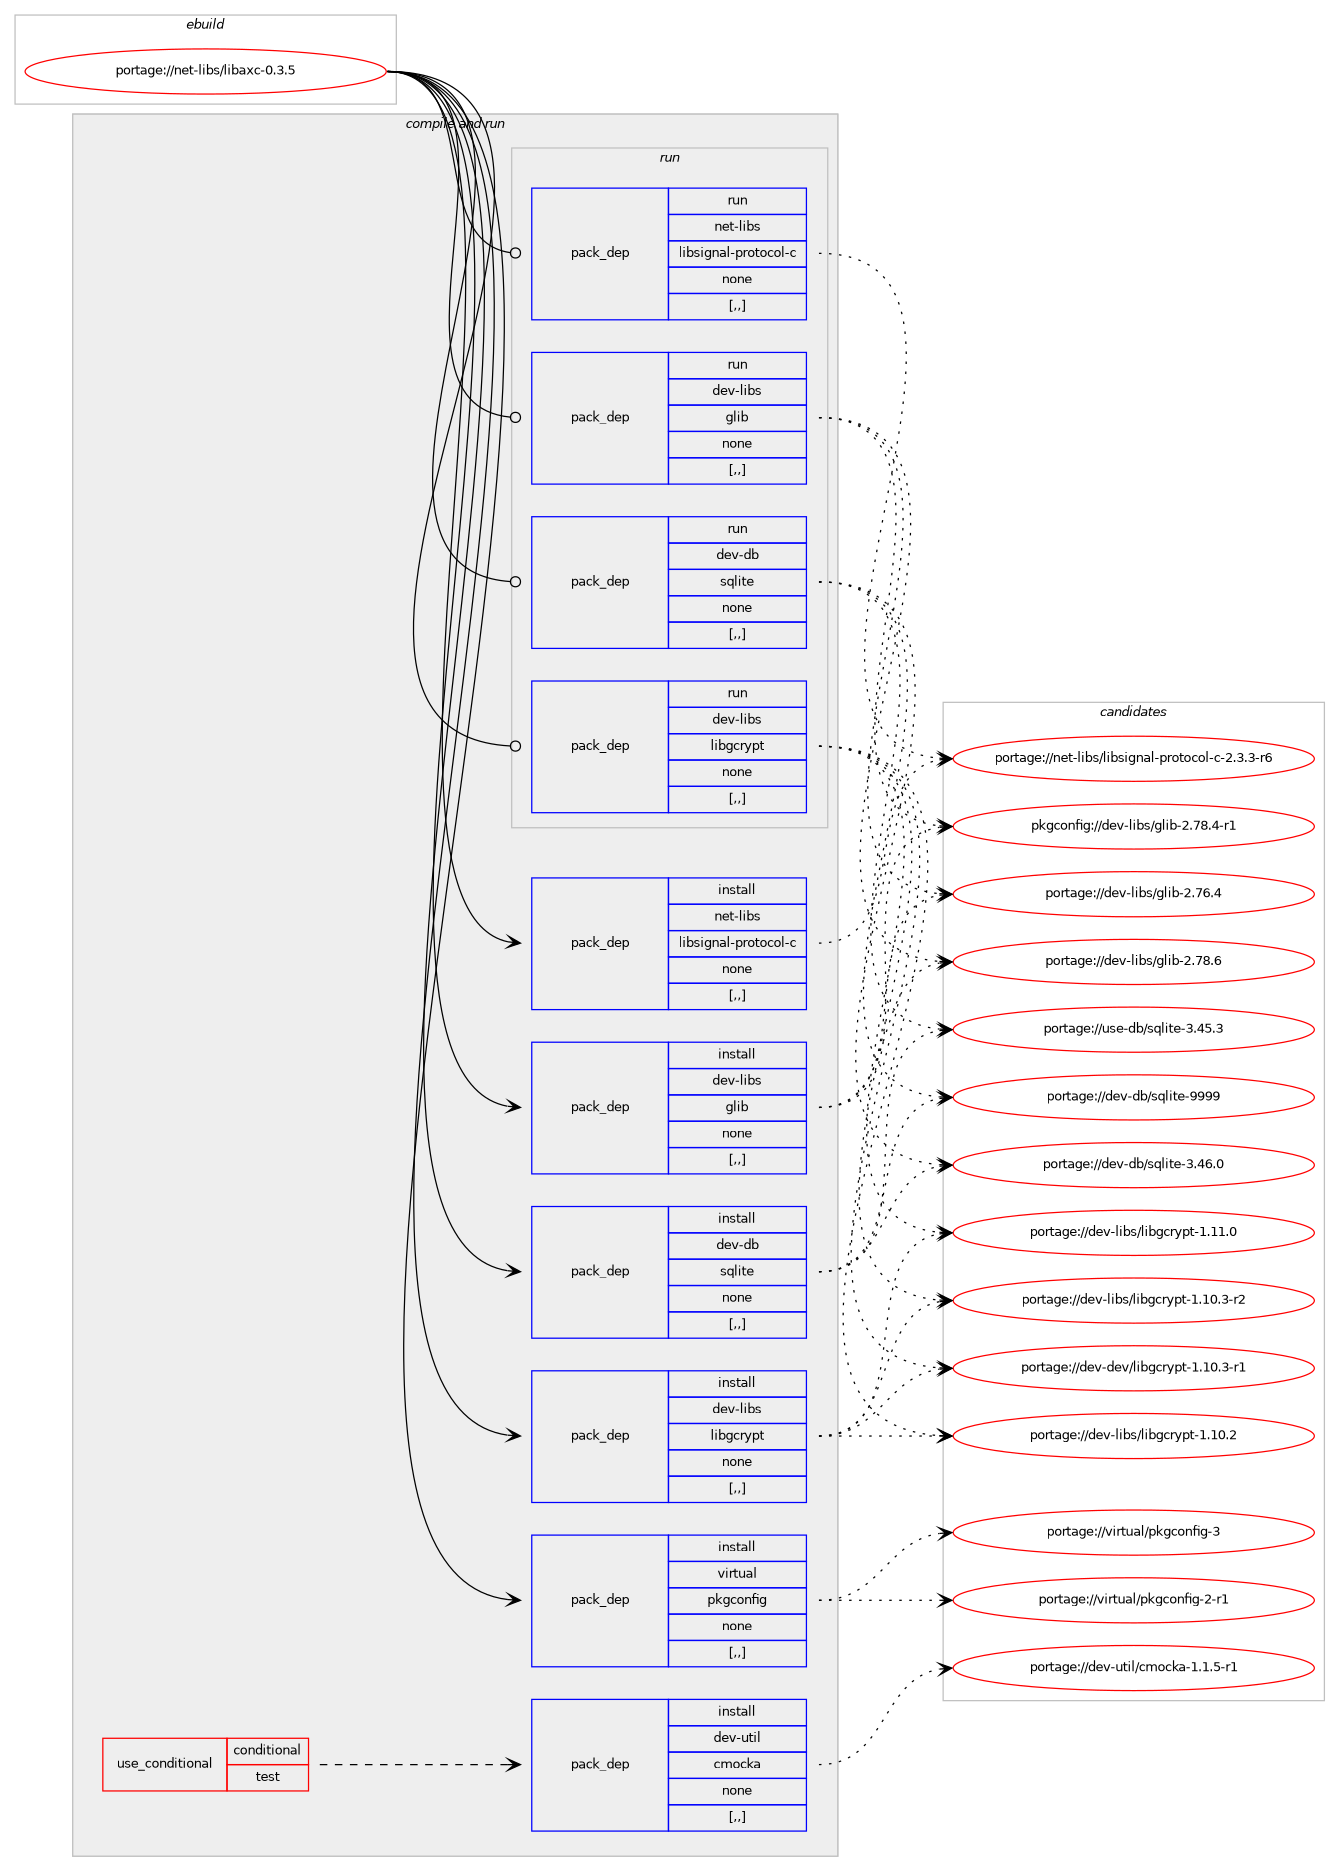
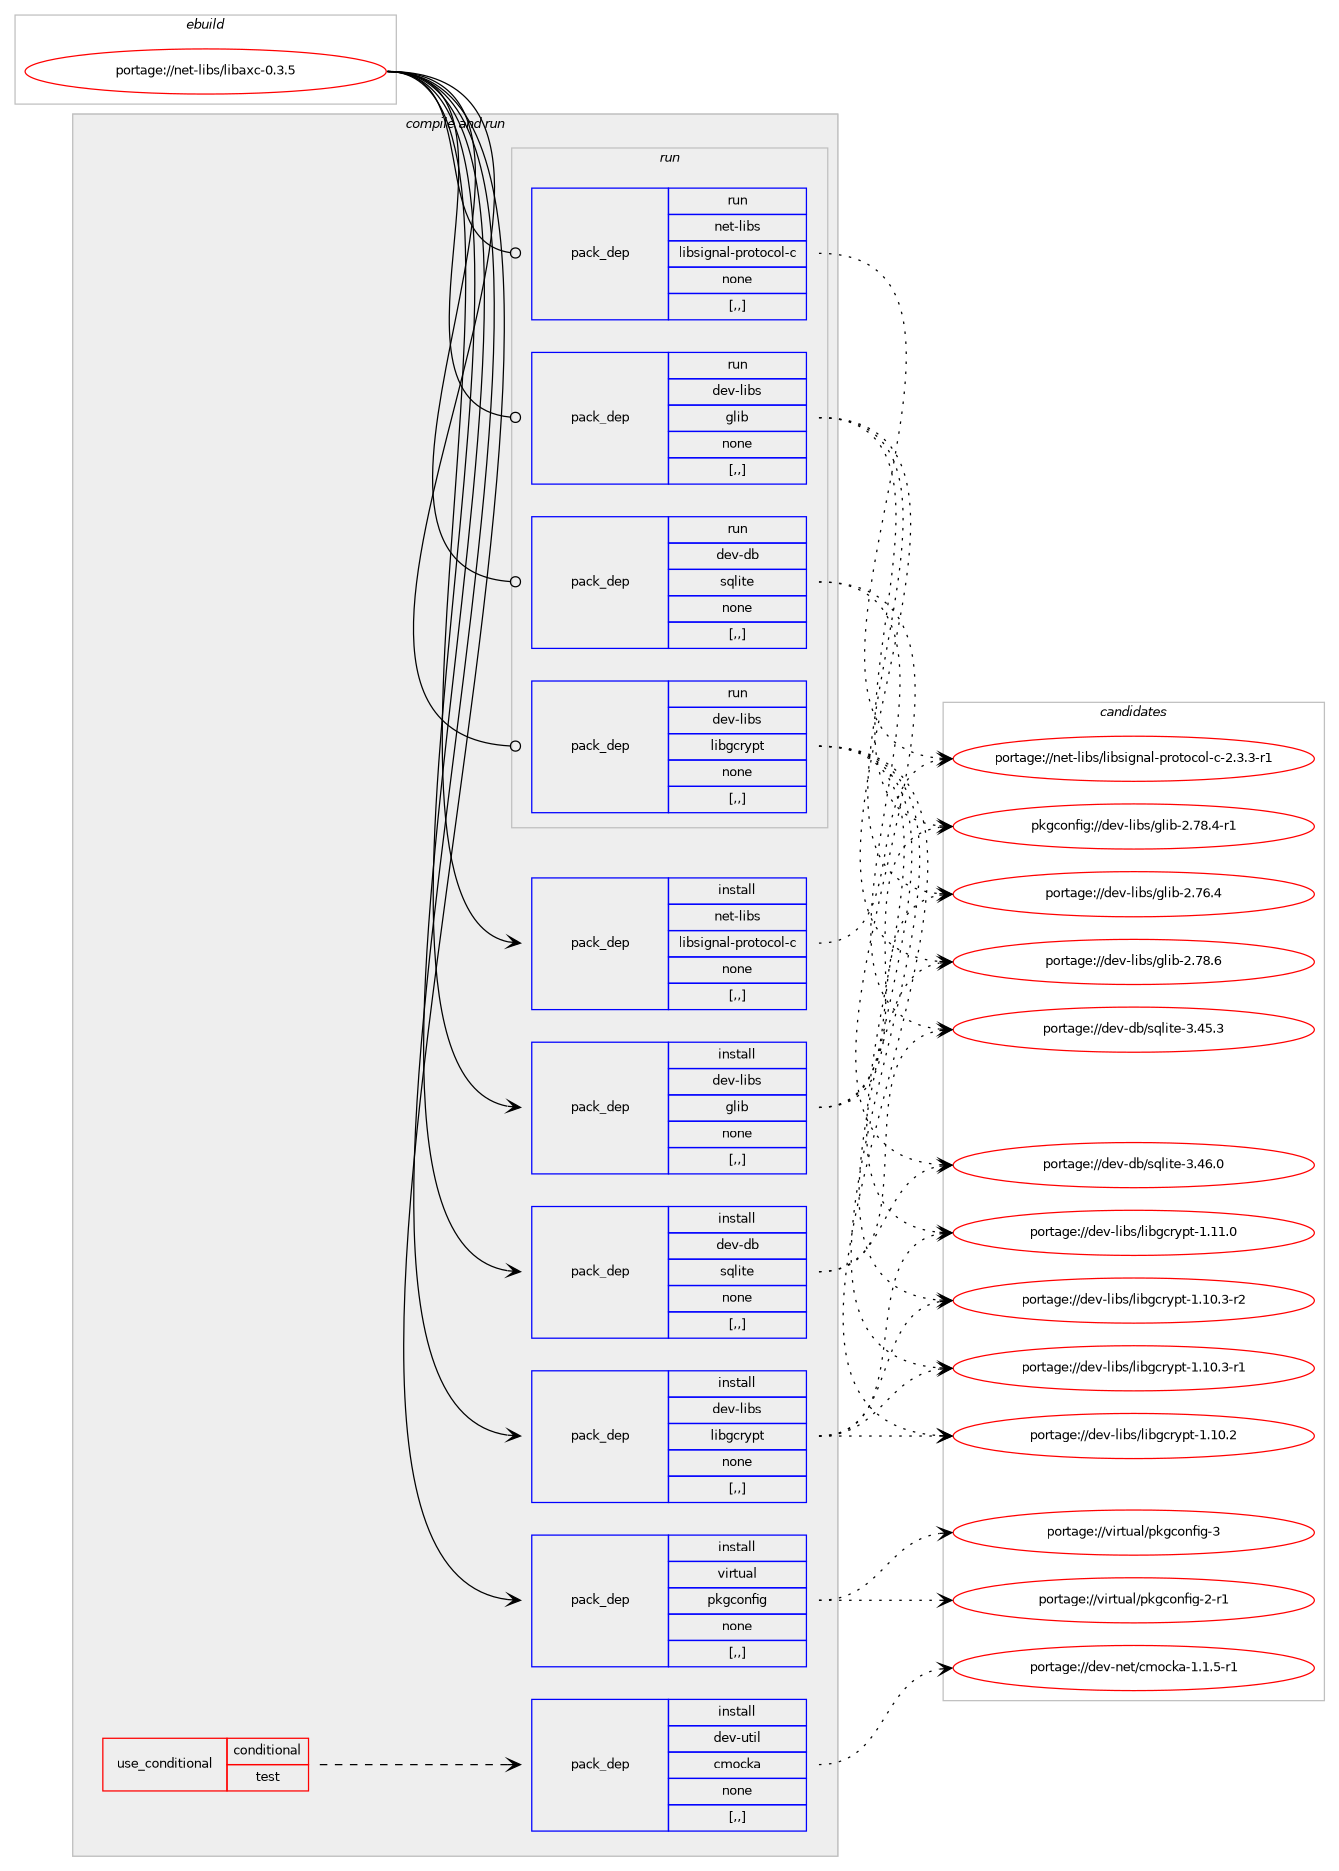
(1134, 759) -> (1134, 759)
(1134, 1030) -> (1134, 1030)
(1134, 1097) -> none
(1134, 1368) -> (1134, 1368)
(1134, 1668) -> (1134, 1668)
